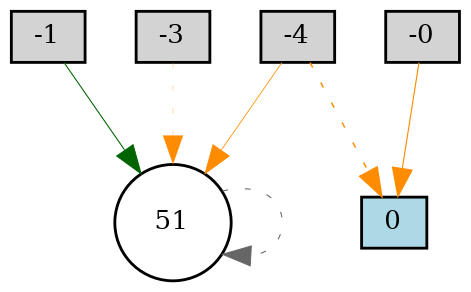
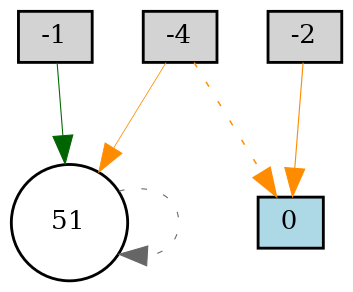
(173, 37) -> none
(423, 37) -> (305, 37)
